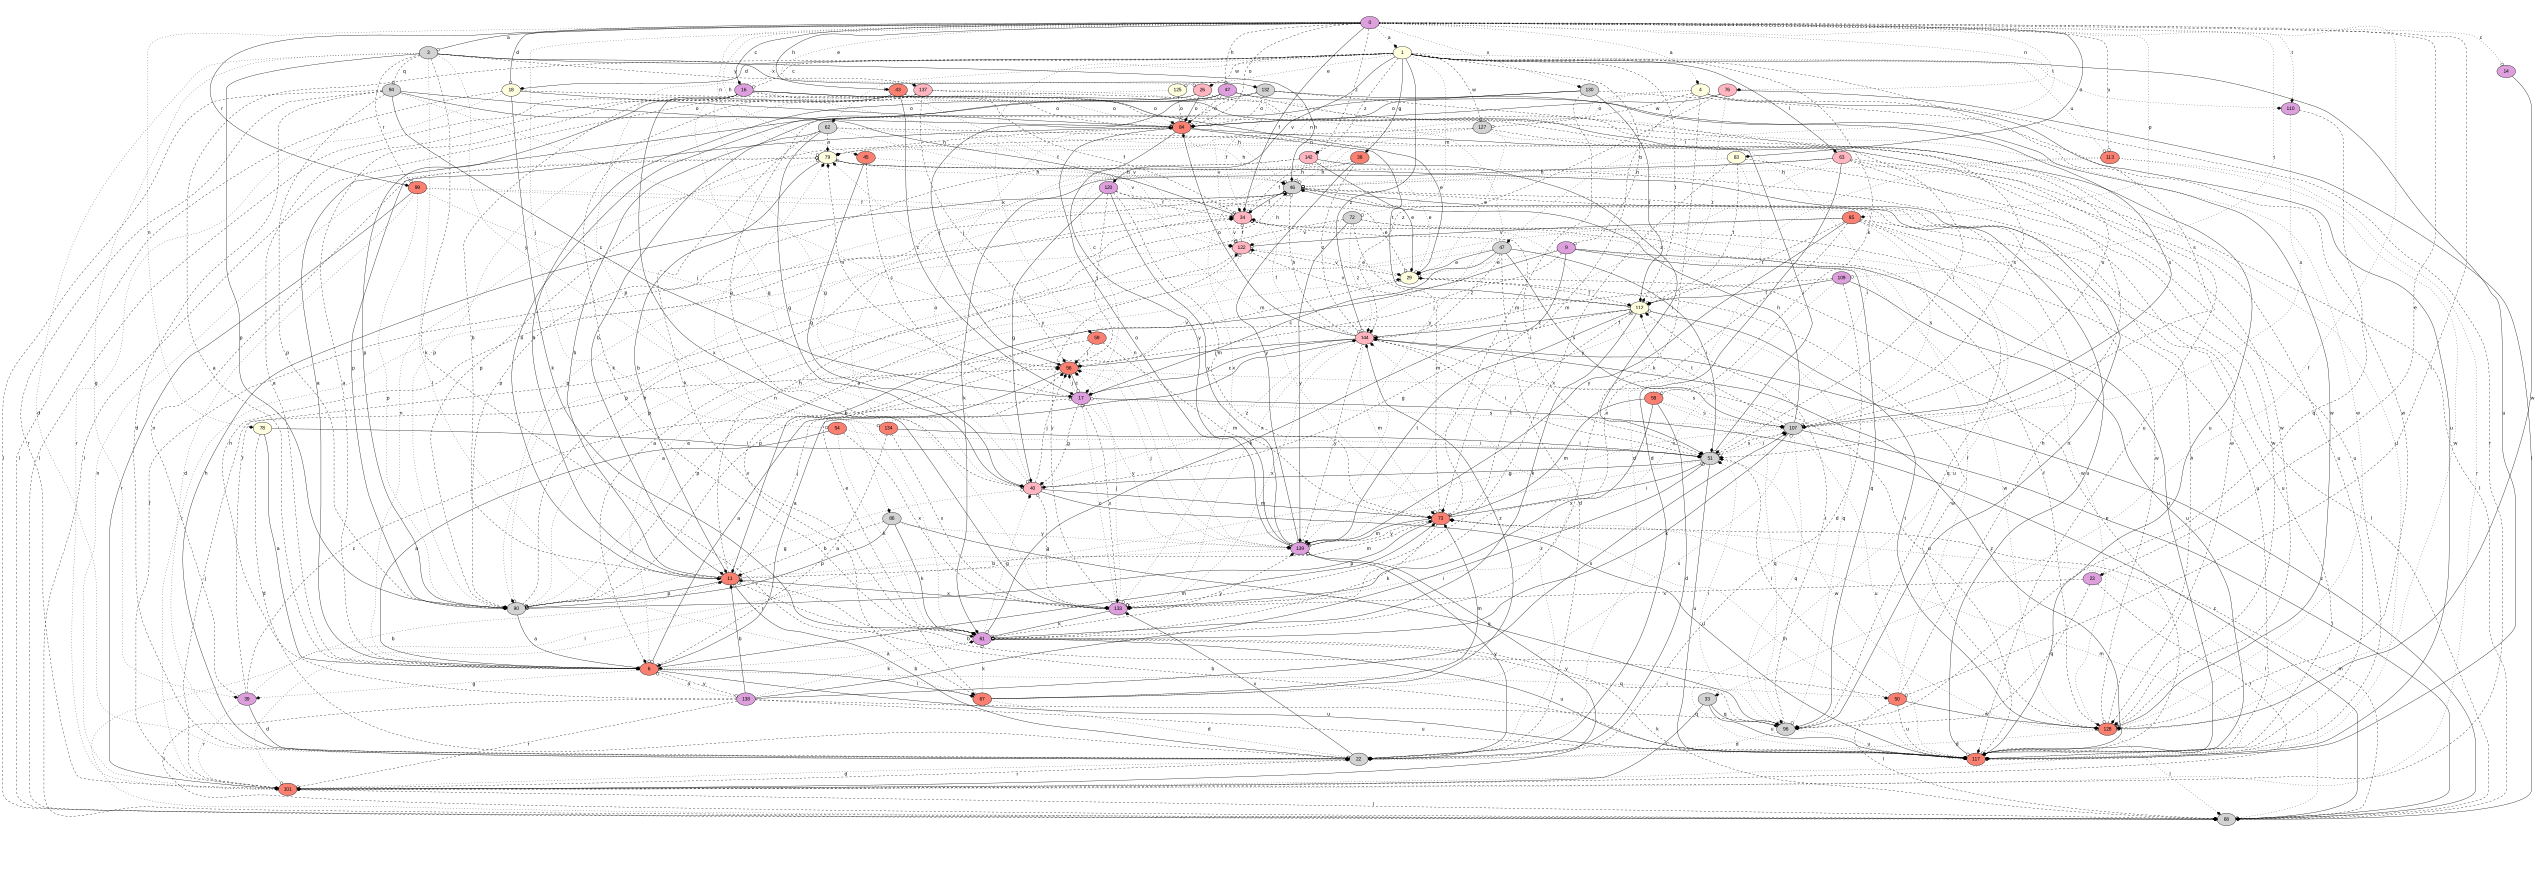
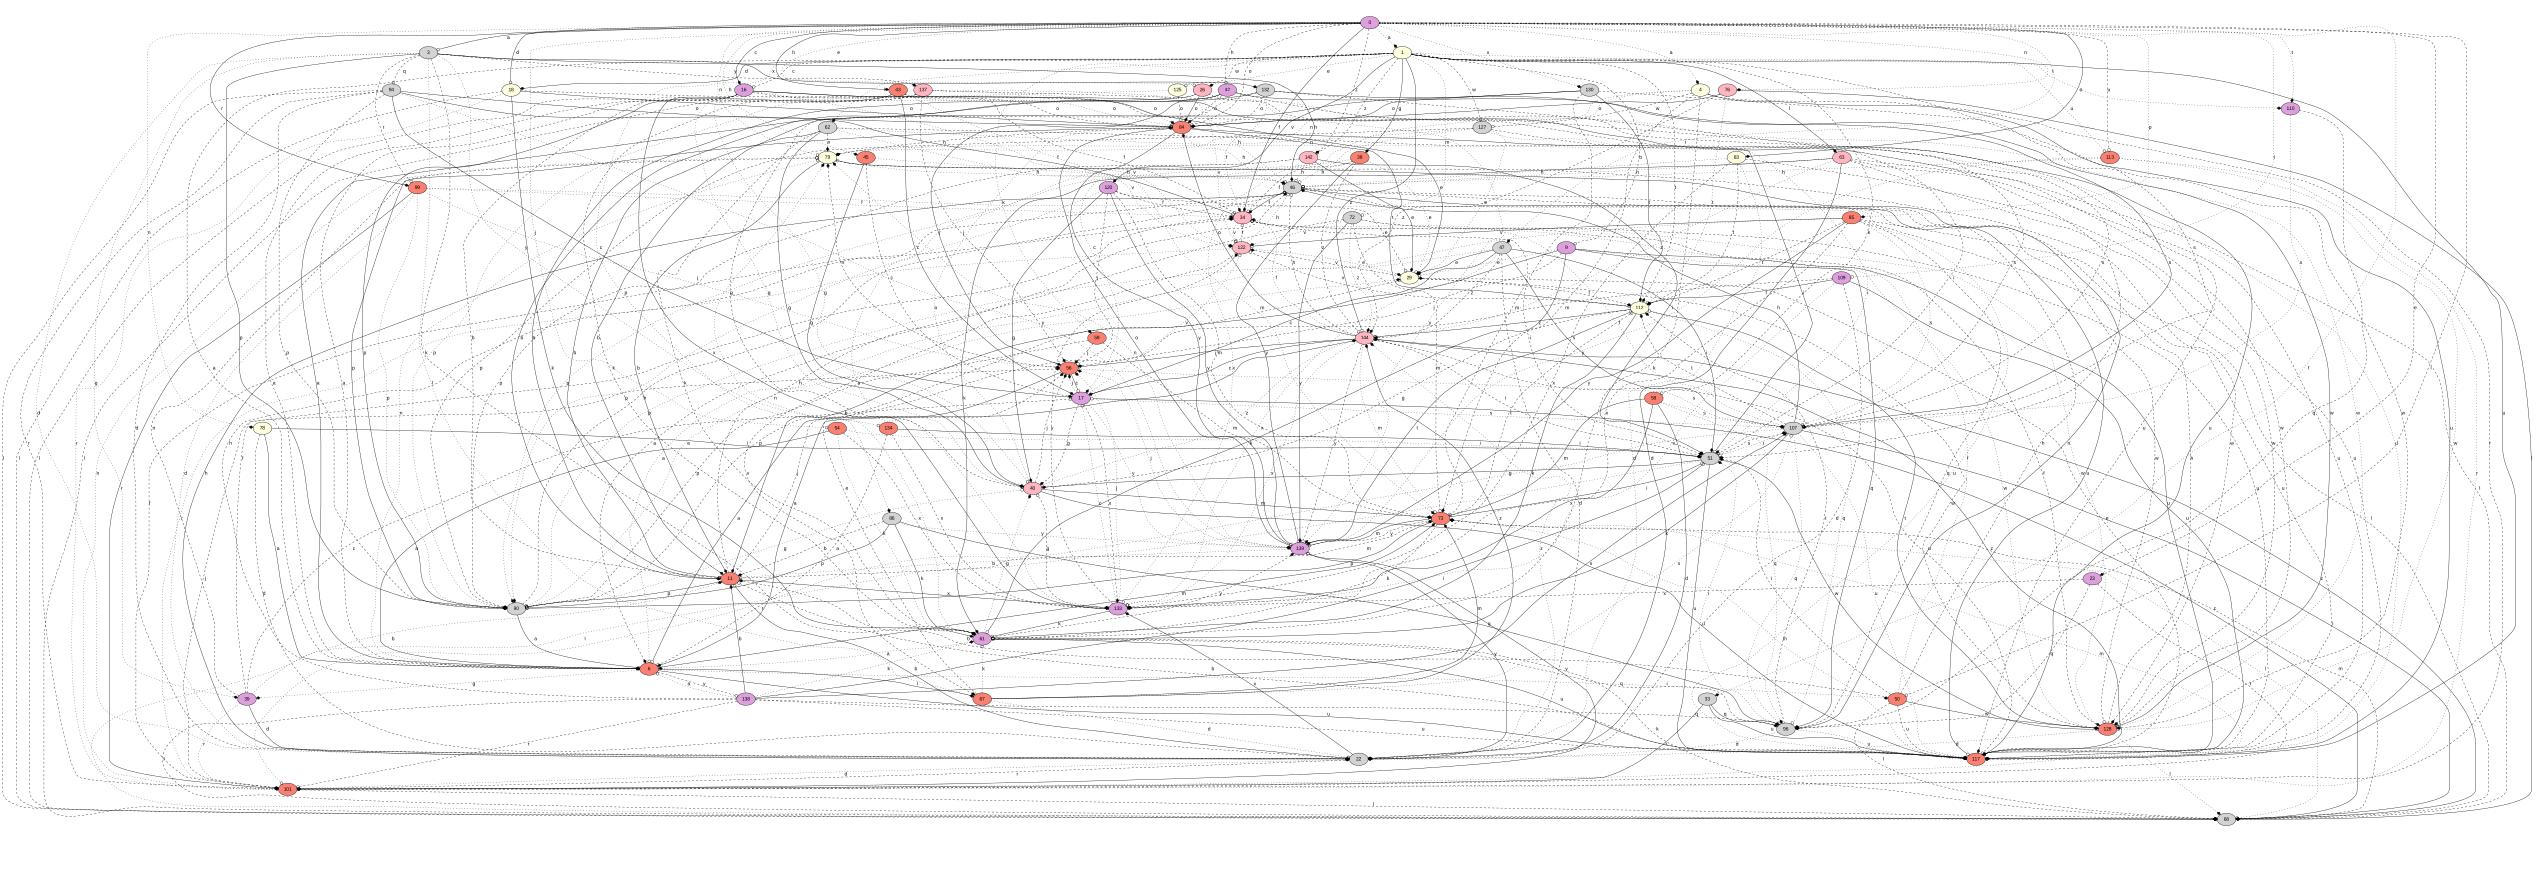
(2506, 71) -> none
(732, 331) -> (732, 331)
(1872, 640) -> (1872, 640)
